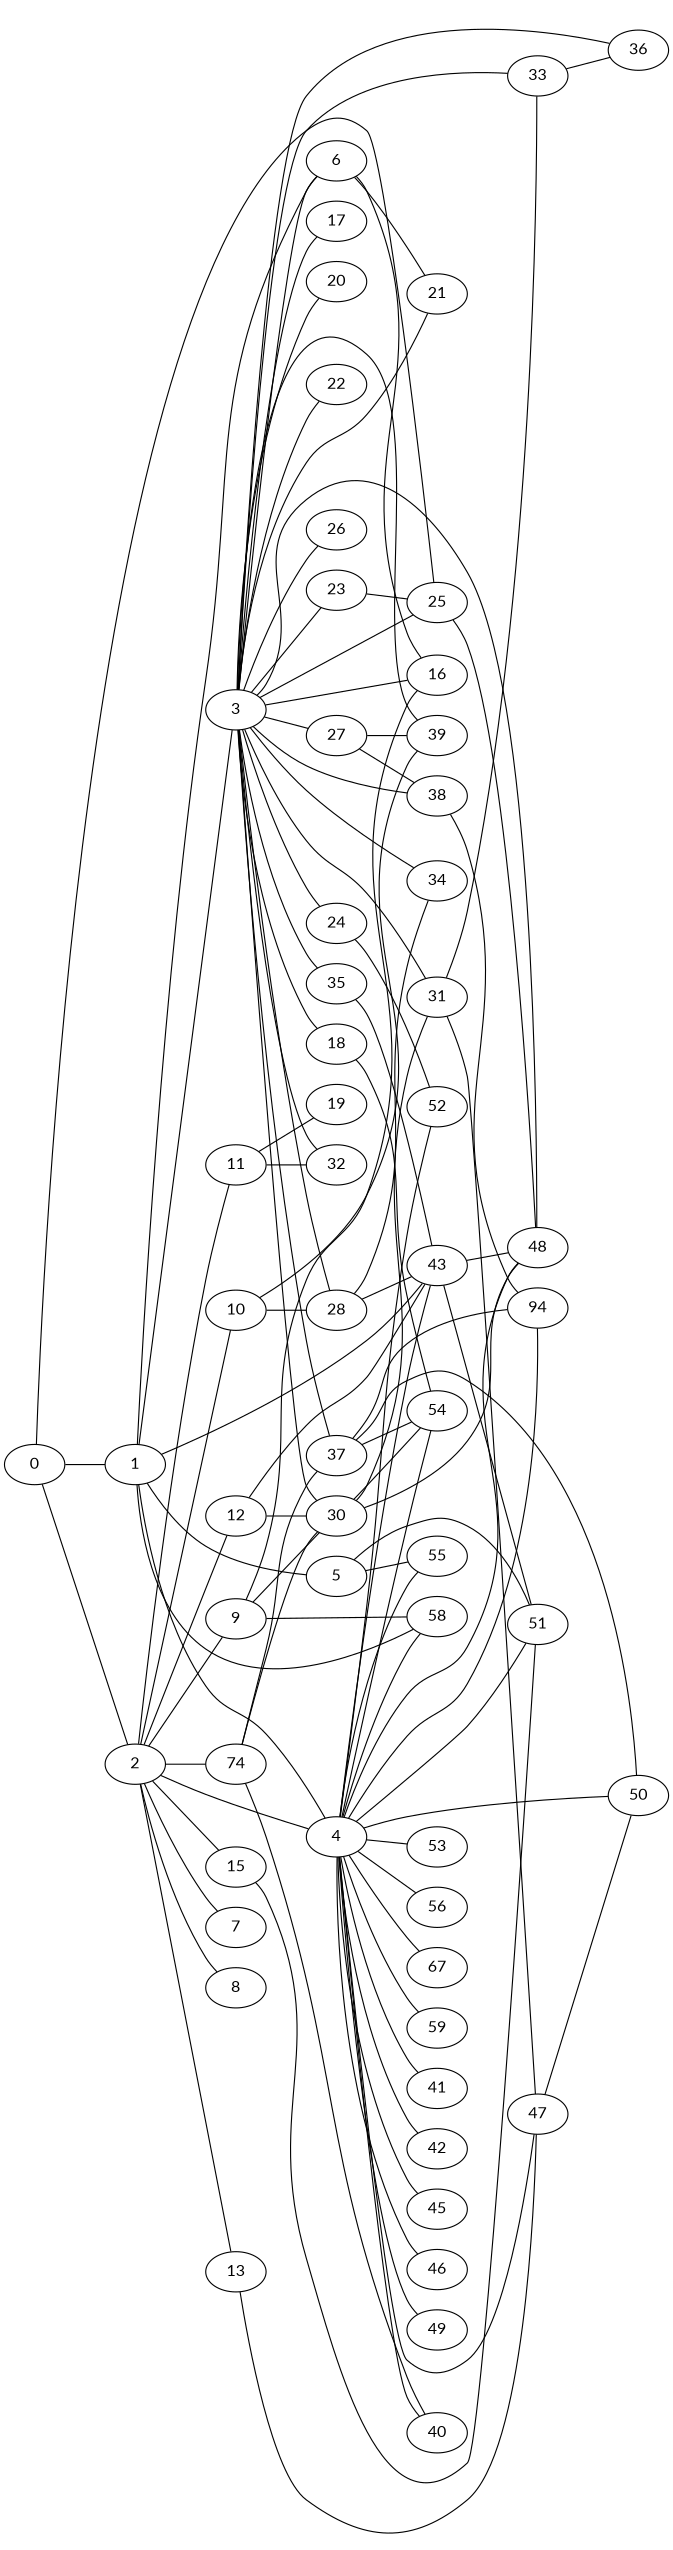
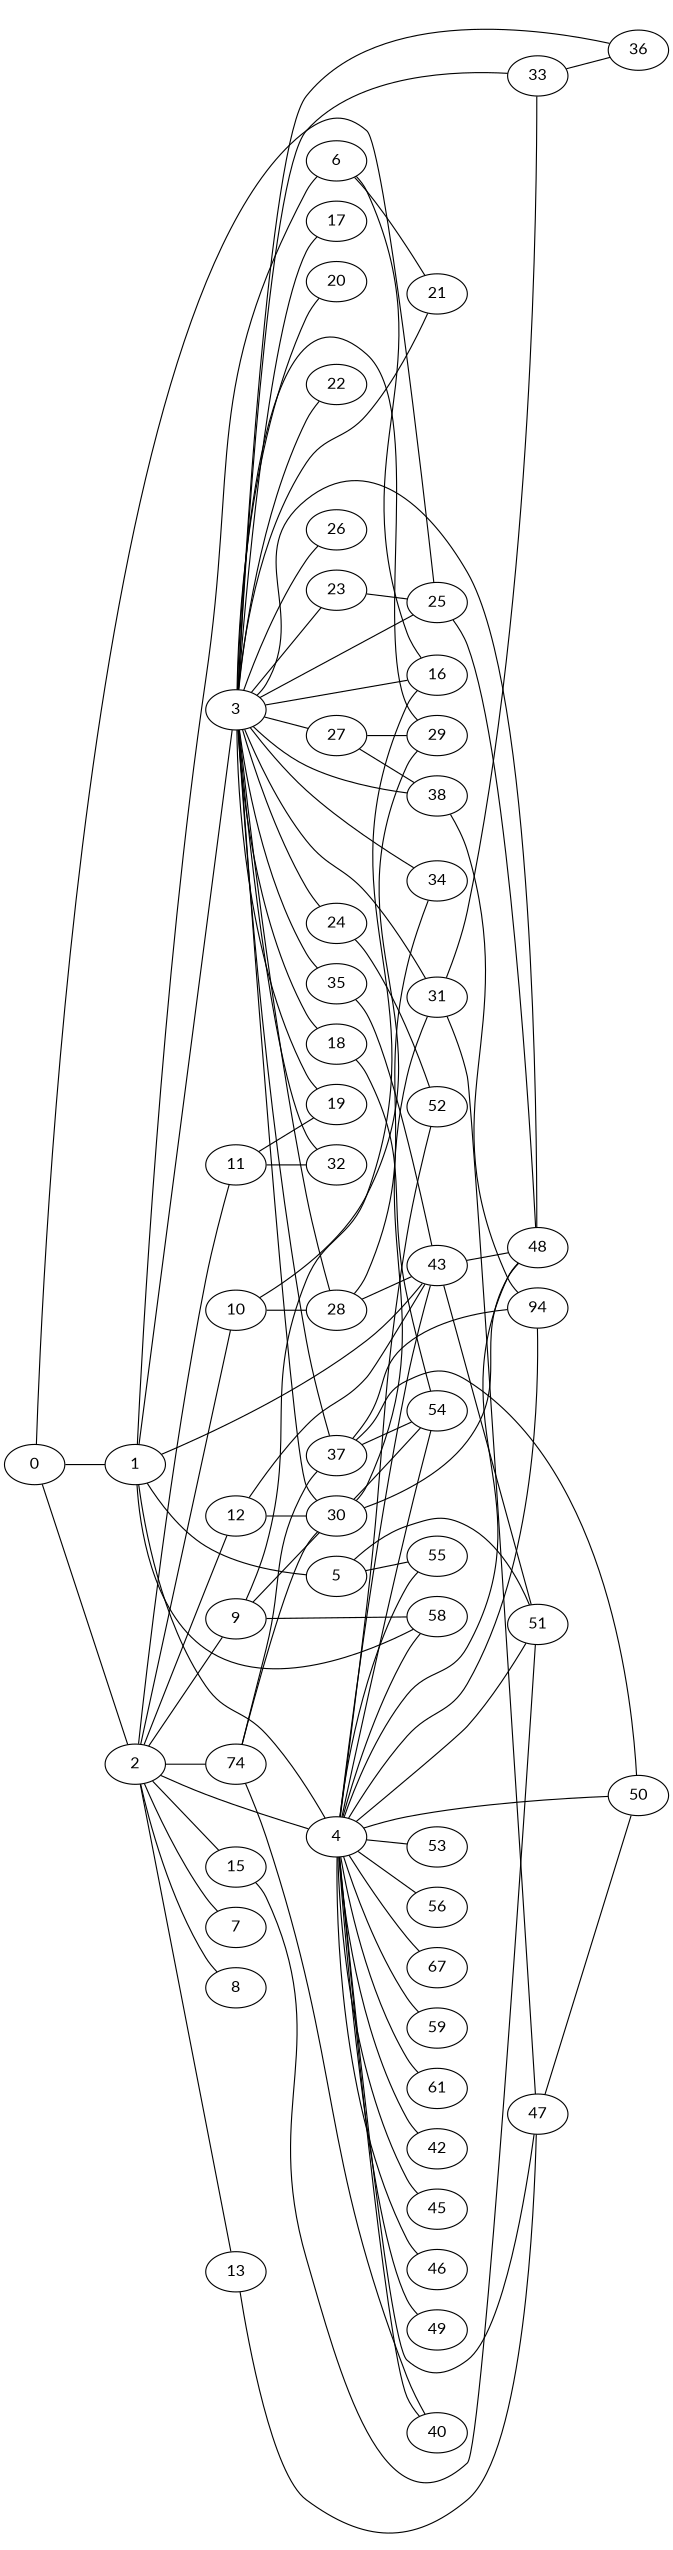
(267, 430) -> (255, 915)
(437, 736) -> (437, 736)
(437, 2088) -> (437, 2088)
